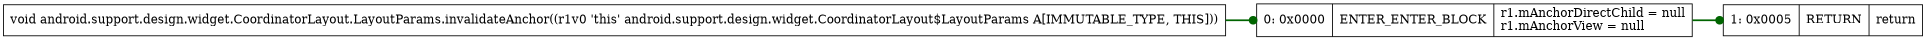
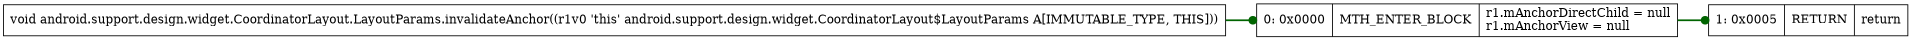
(1413, 20) -> (1406, 20)
